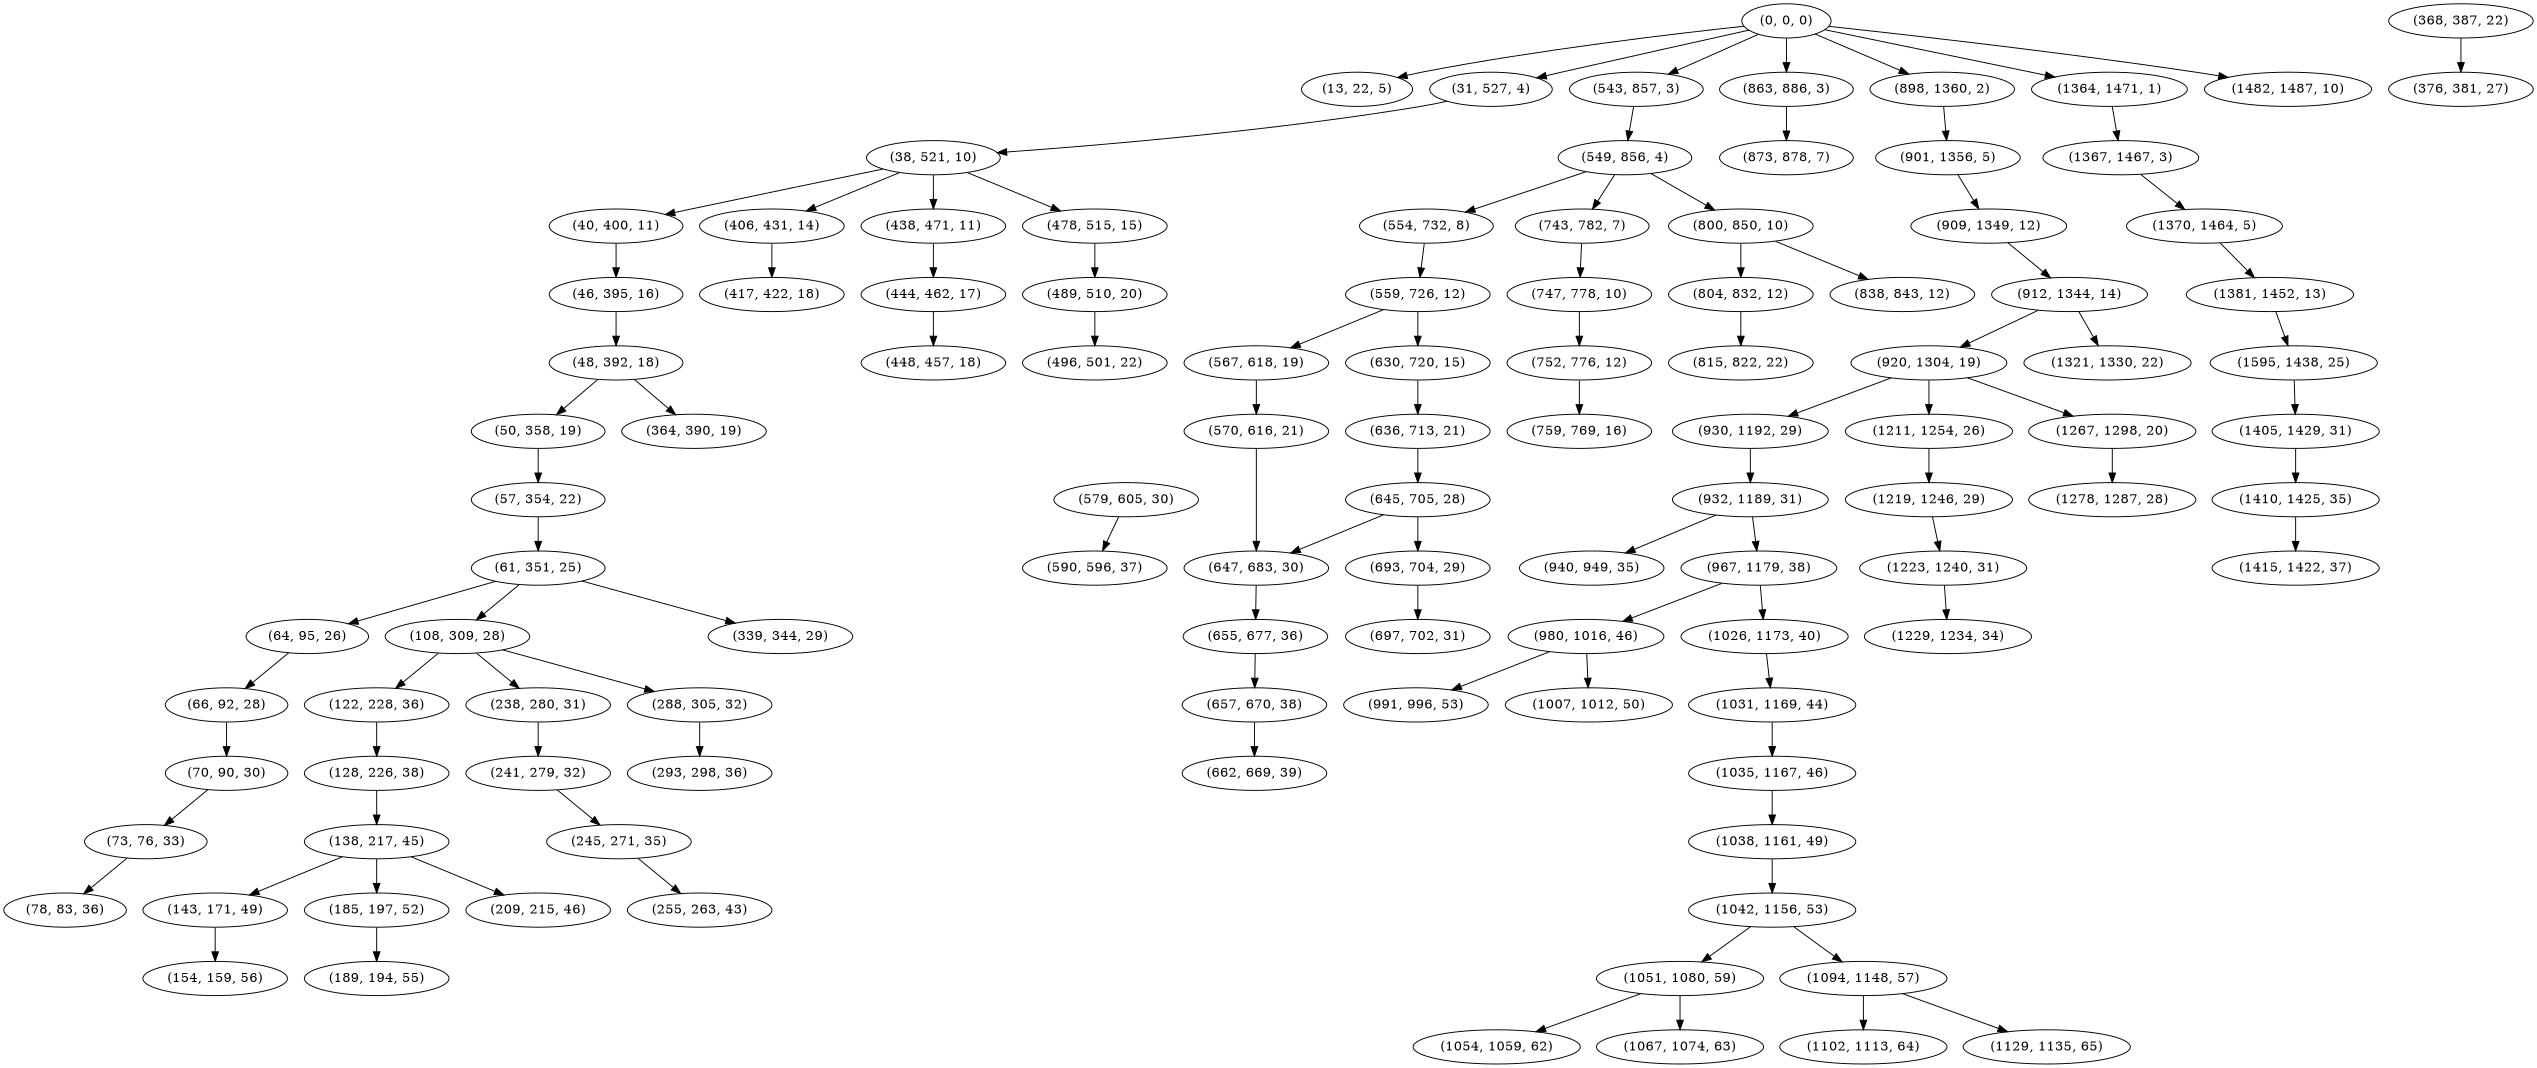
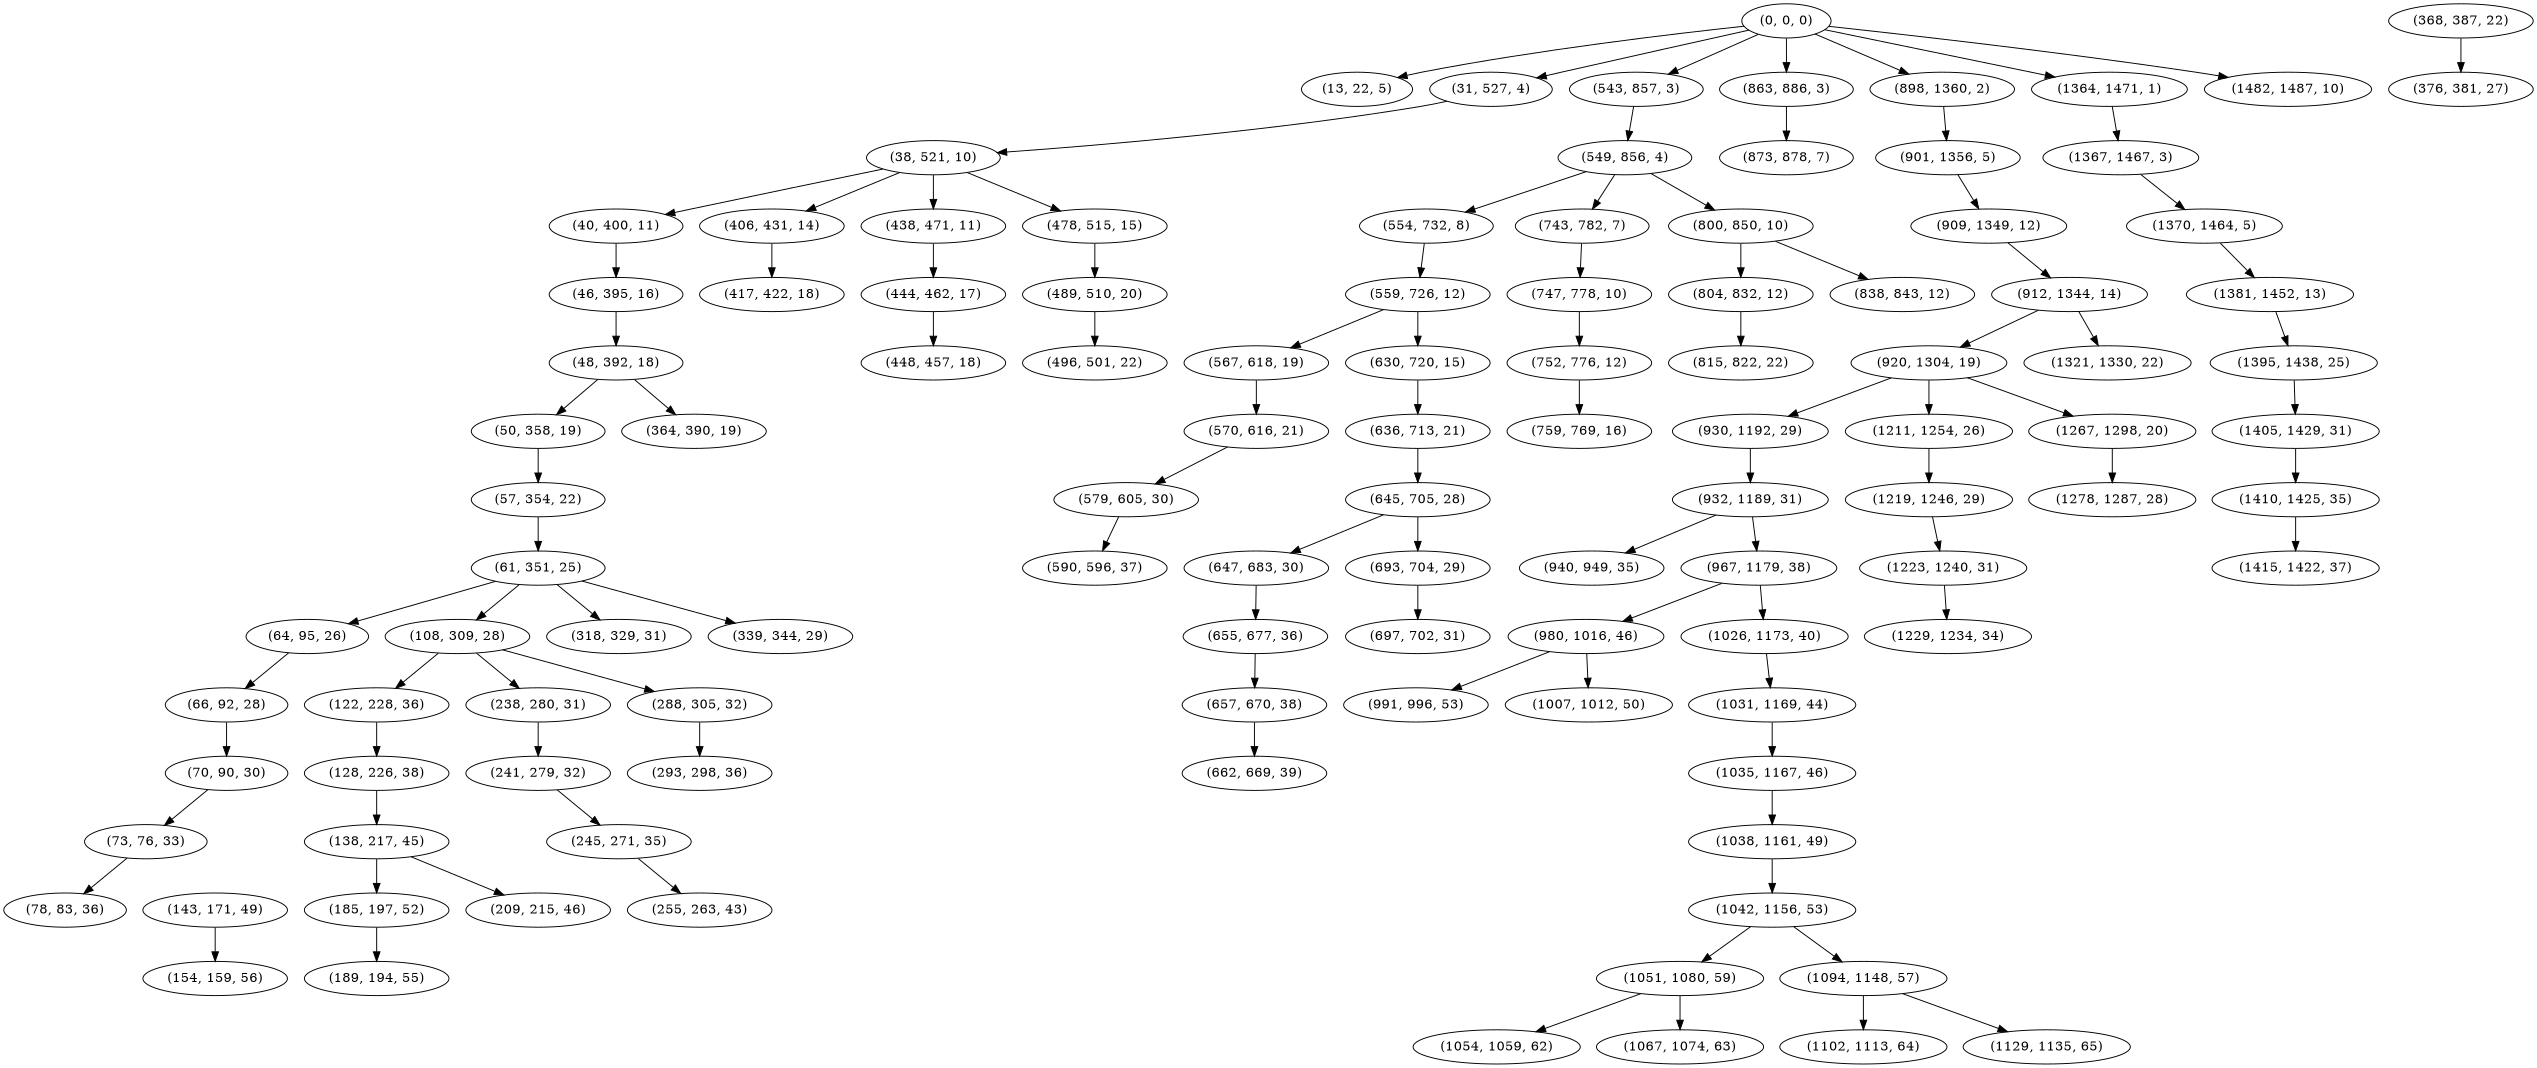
(2294, 363) -> (2294, 363)
(1256, 495) -> (1196, 463)
none -> (619, 636)
(300, 874) -> none
